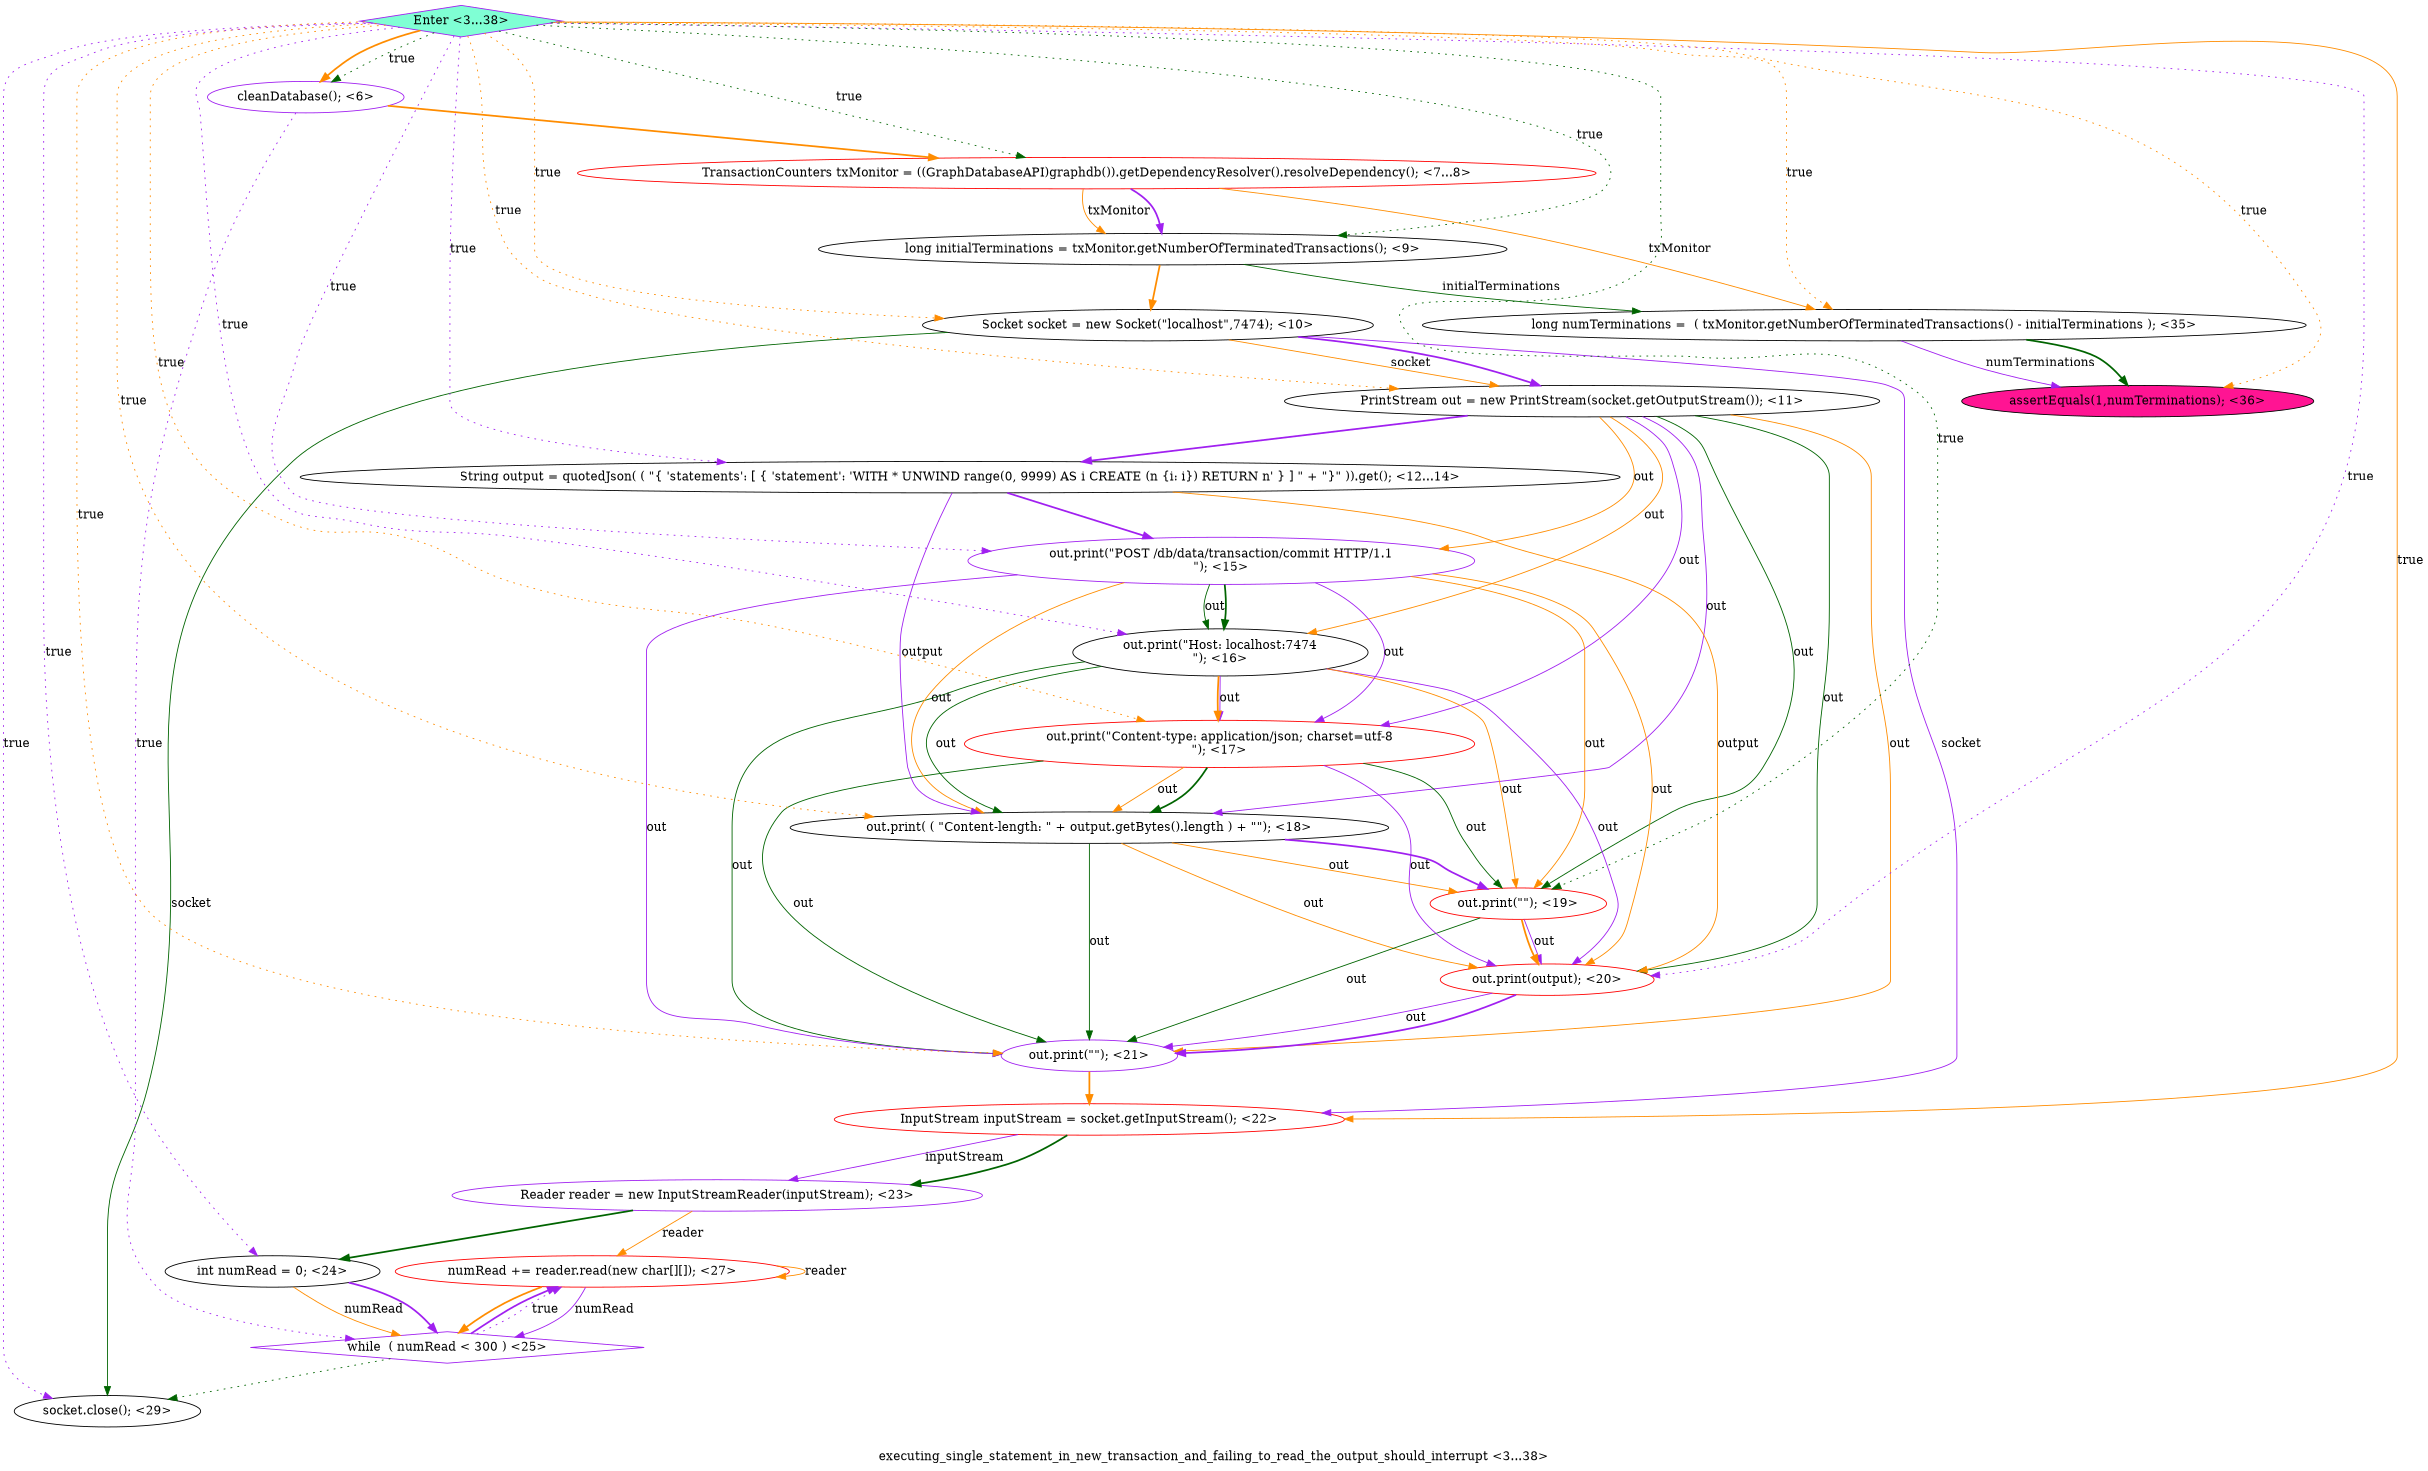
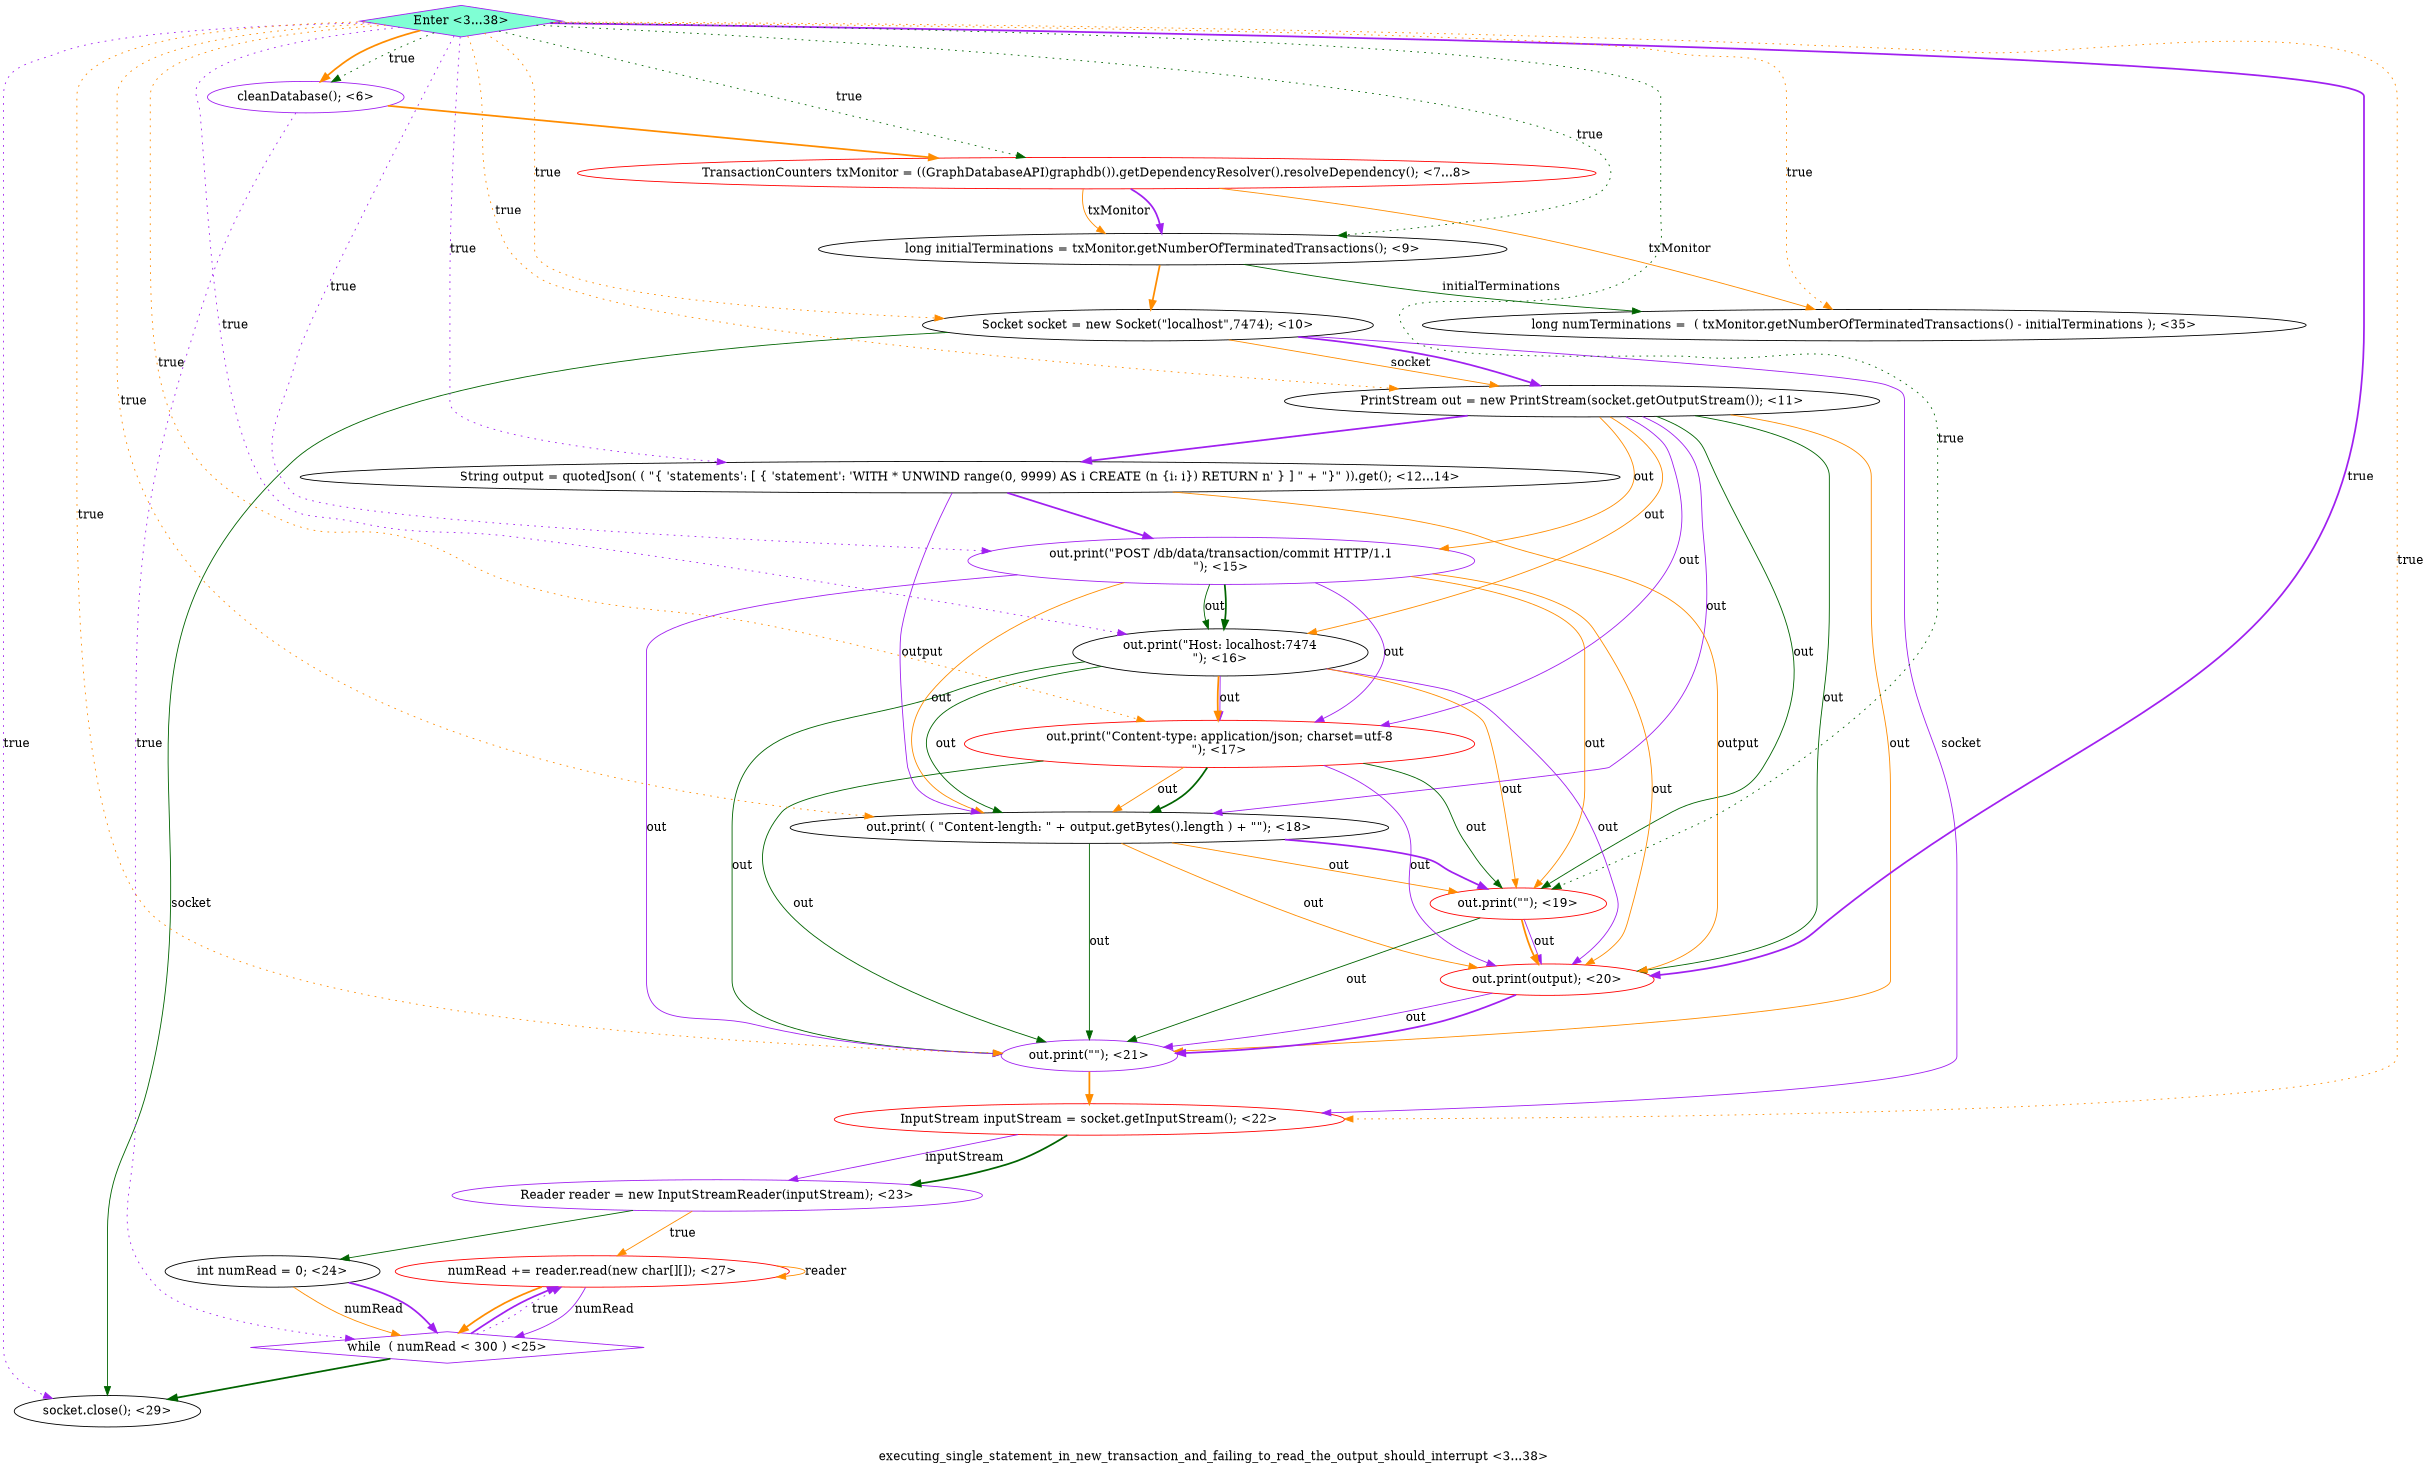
(2086, 64) -> (2086, 64)
(2397, 170) -> (2397, 170)
(2138, 401) -> none
(44, 522) -> none
(683, 1233) -> (683, 1233)
(491, 1234) -> (491, 1234)
(284, 1378) -> (284, 1378)
